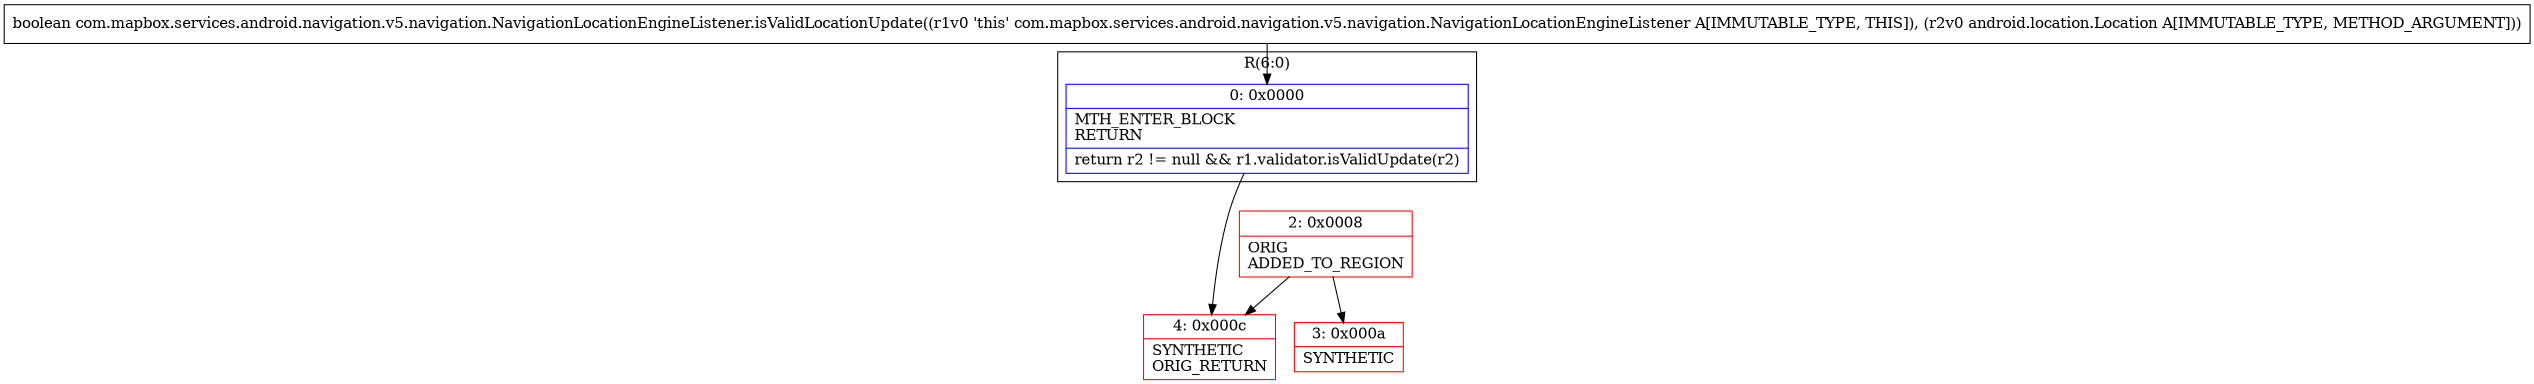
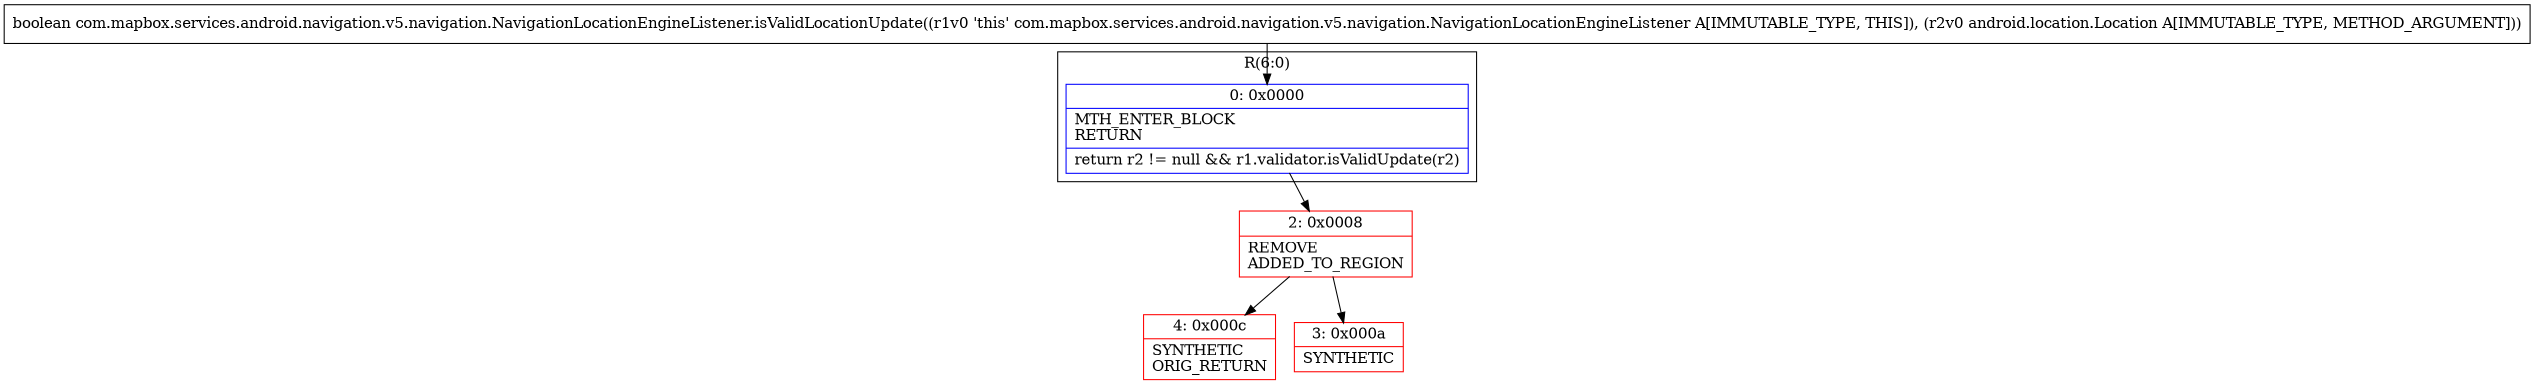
(1223, 237) -> (1297, 188)
(1268, 248) -> (1283, 248)
